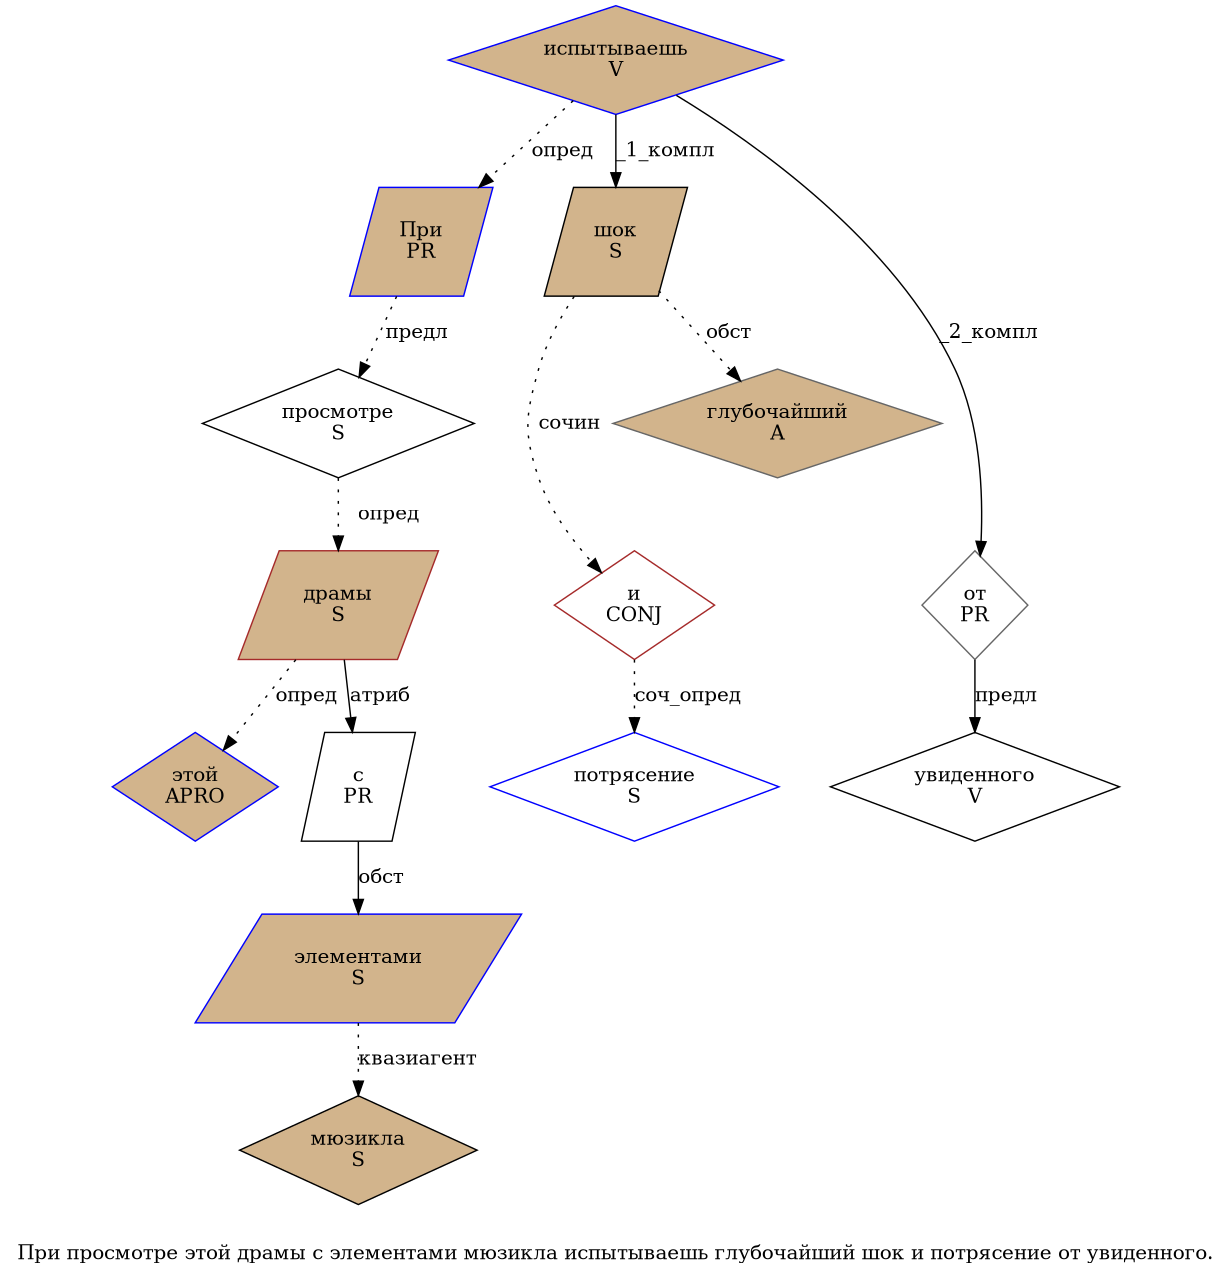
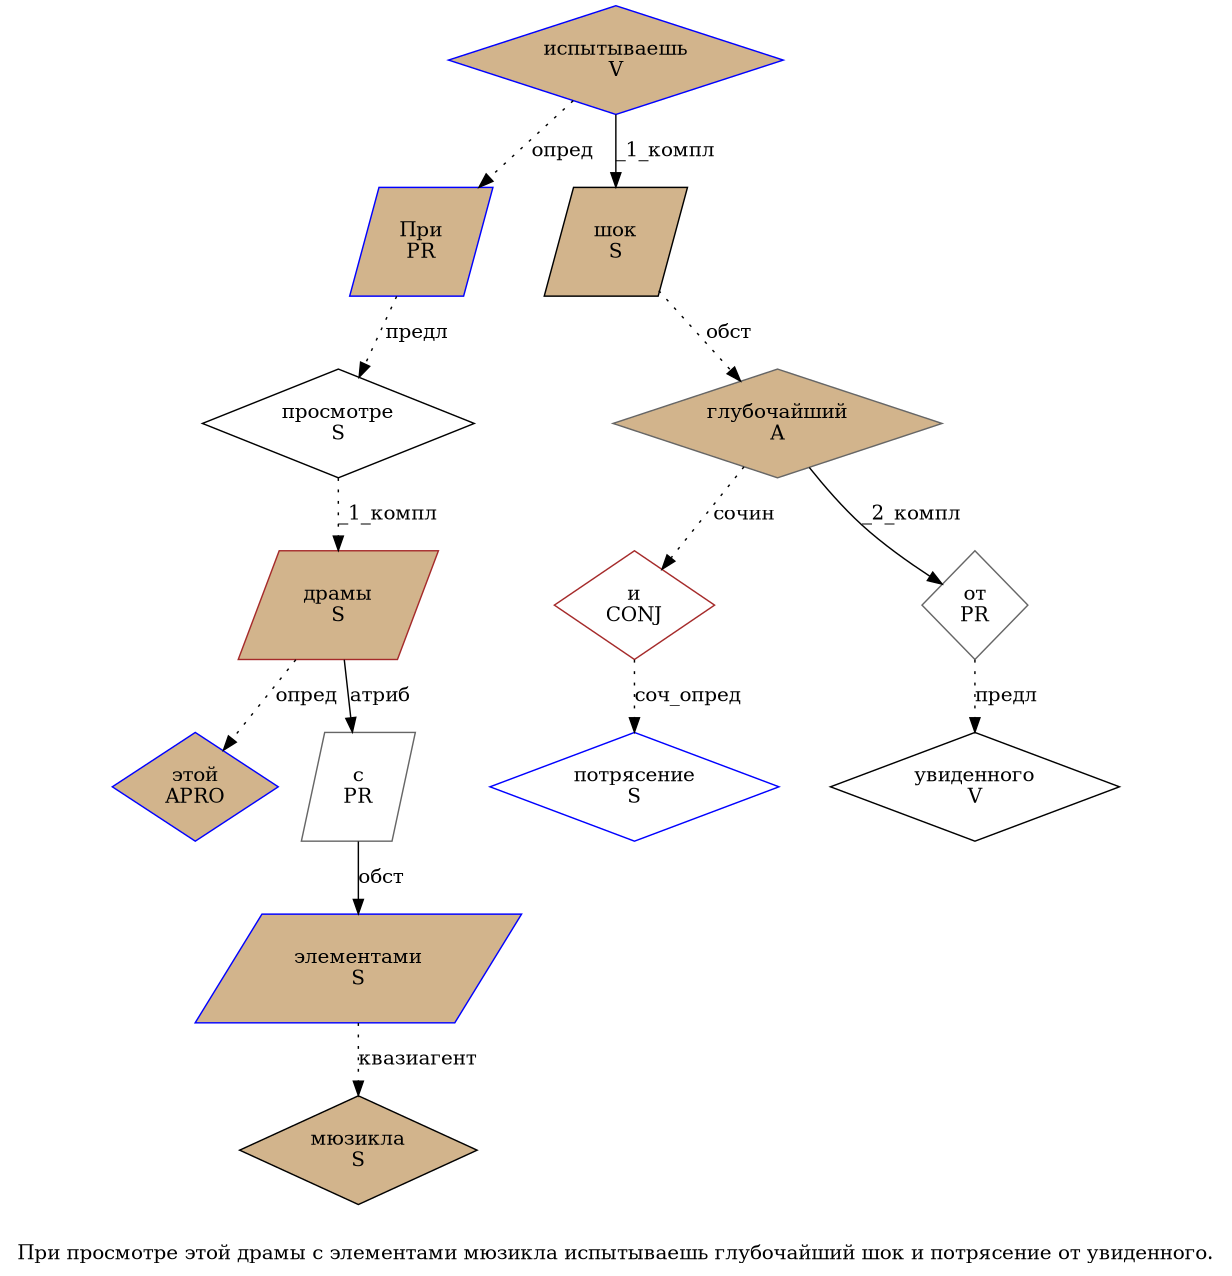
(895, 277) -> (865, 527)
(528, 433) -> (708, 512)
(388, 514) -> (388, 514)
(975, 689) -> (975, 689)
(358, 787) -> (358, 787)
